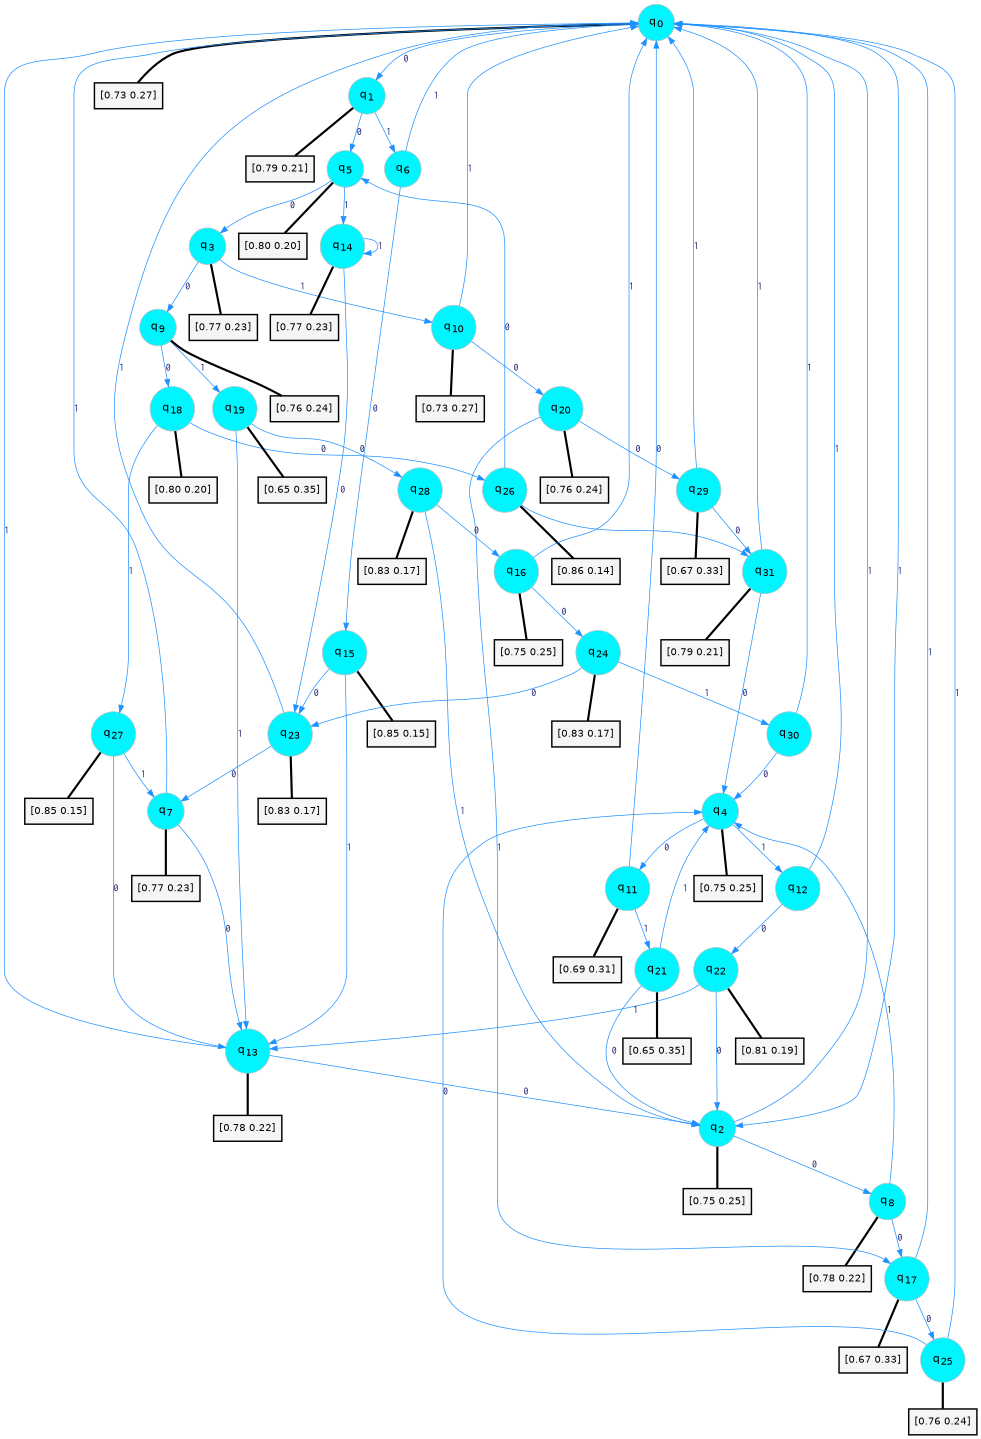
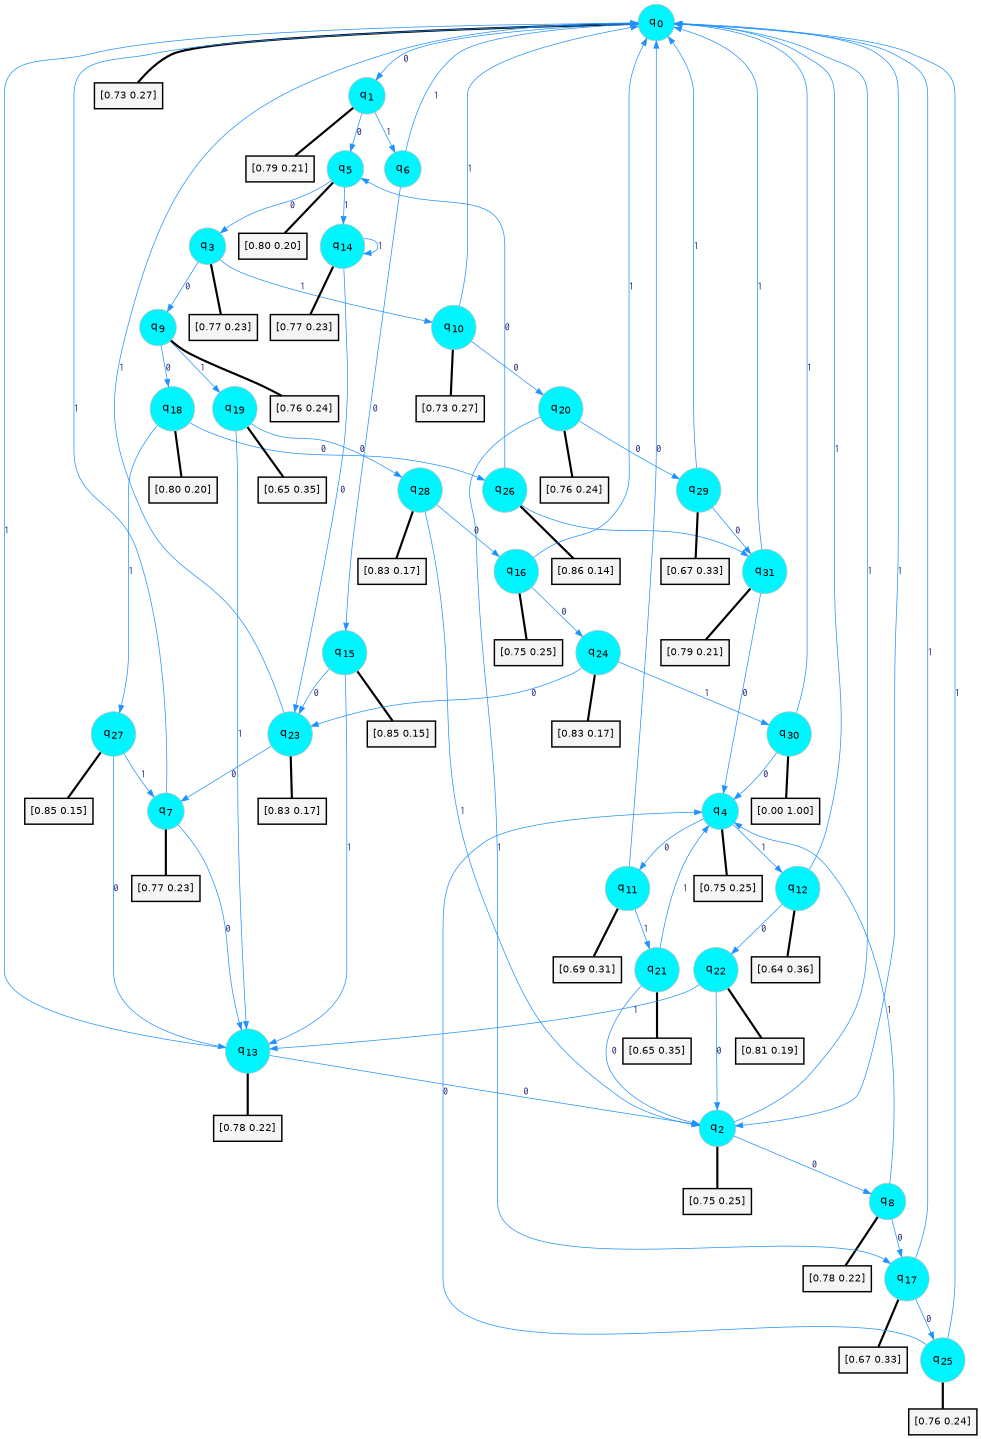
none -> (786, 811)
none -> (786, 970)
